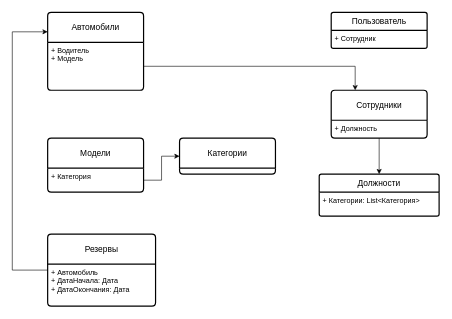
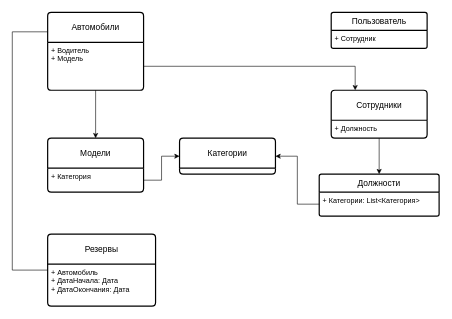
(42, 32) -> (44, 32)
none -> (96, 113)
none -> (298, 203)
